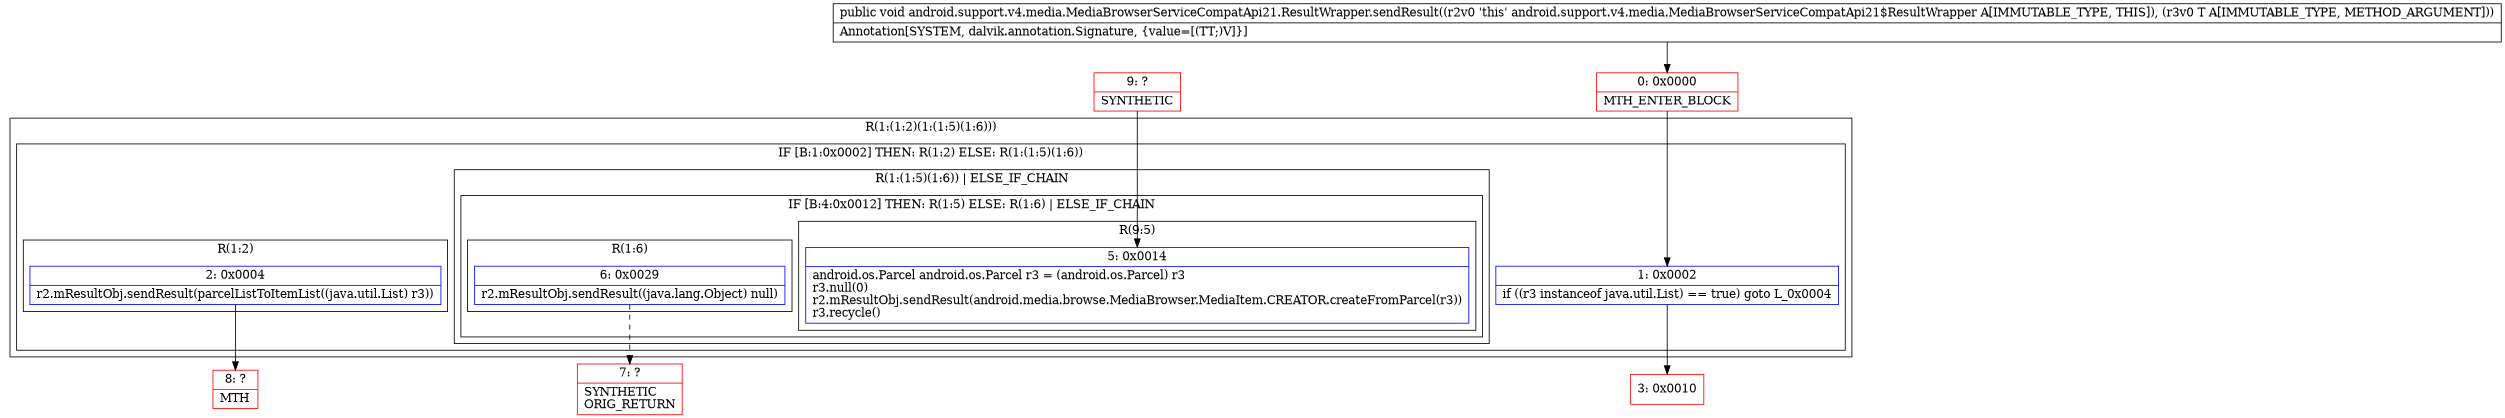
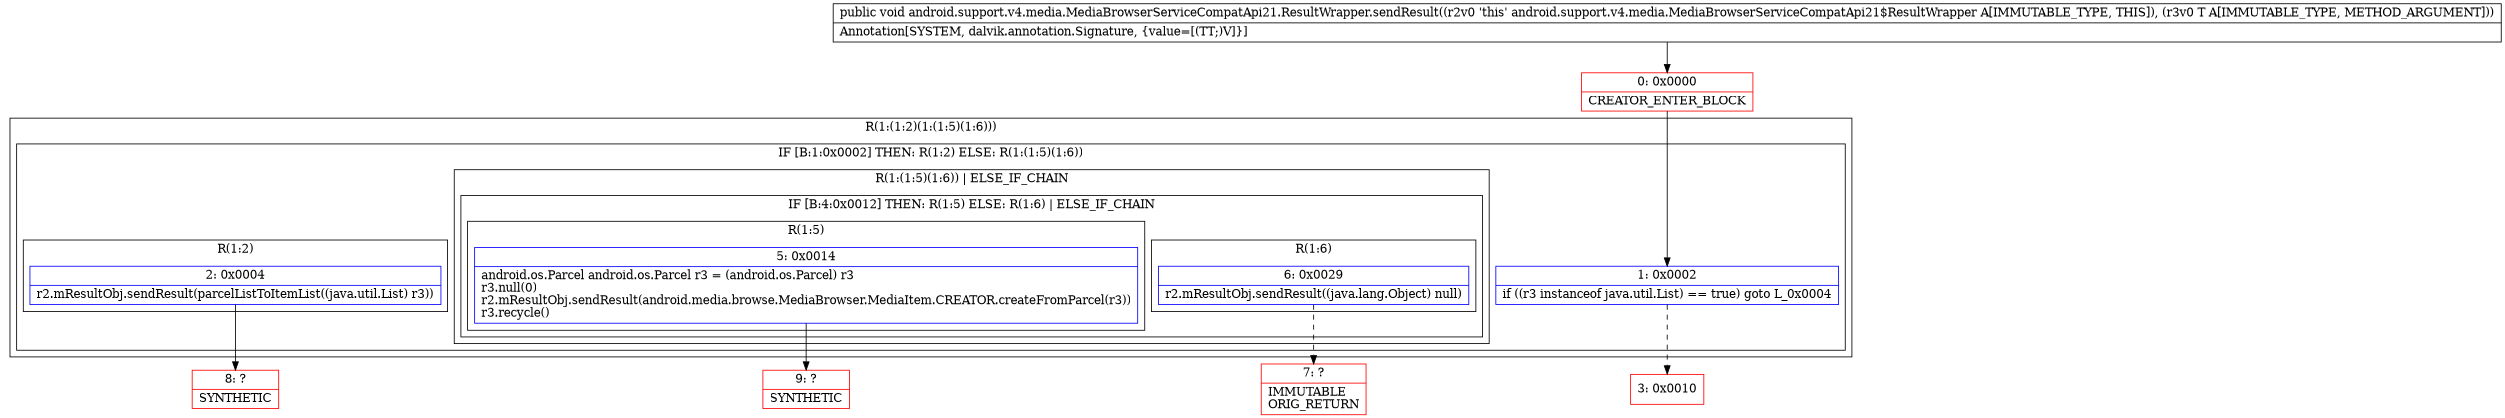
(1667, 101) -> (1667, 101)
(1137, 175) -> (806, 343)
(1137, 231) -> (806, 231)
(1667, 335) -> (1667, 335)
(621, 392) -> (1307, 392)
(235, 399) -> (235, 399)
